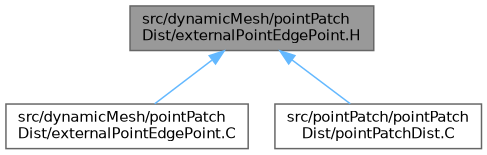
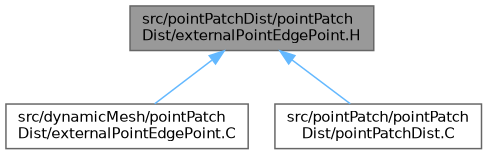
(252, 28) -> (252, 28)
